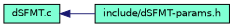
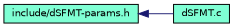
(82, 14) -> (161, 14)
